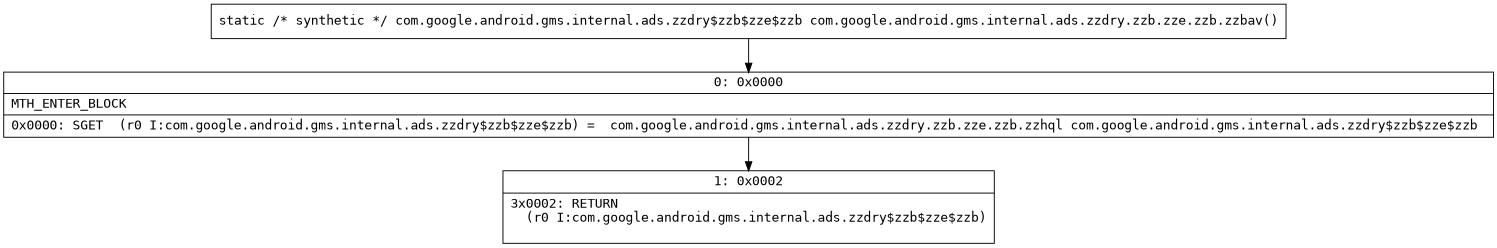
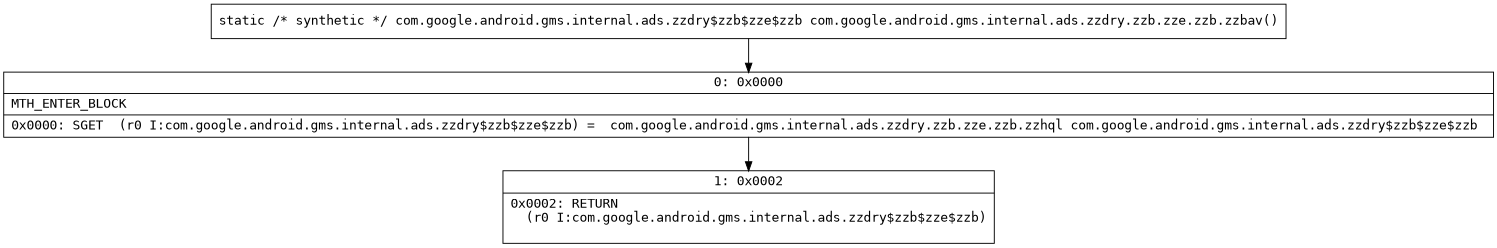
(572, 204) -> (572, 204)
